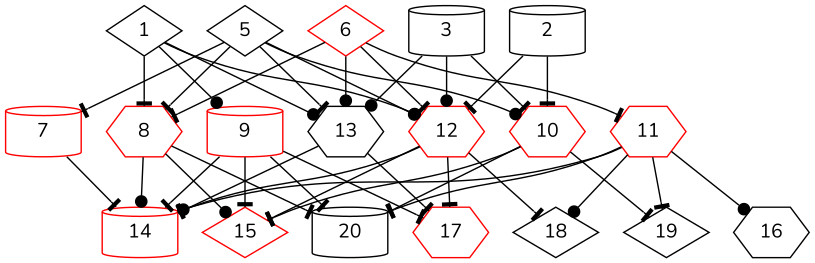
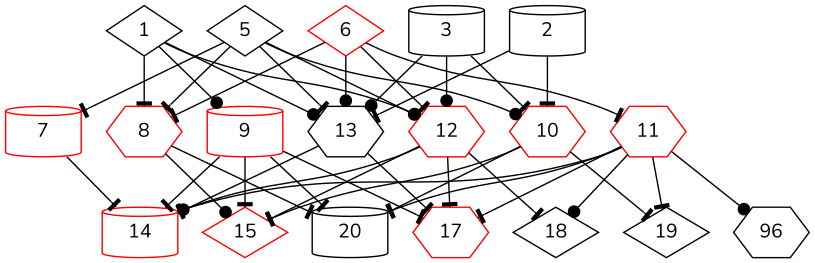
(506, 73) -> (445, 82)
(142, 177) -> none
none -> (553, 180)
(771, 232) -> (771, 232)
